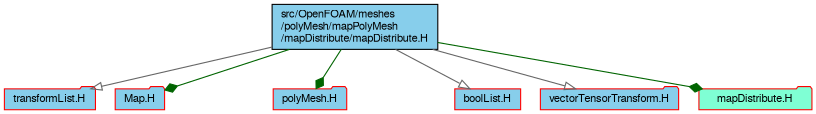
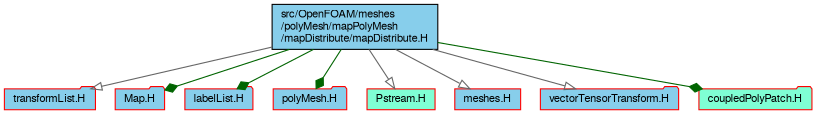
none -> (219, 99)
none -> (401, 99)
(488, 99) -> (488, 99)
(755, 99) -> (755, 99)
